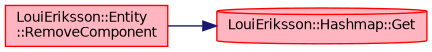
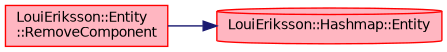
(322, 26) -> (329, 26)
